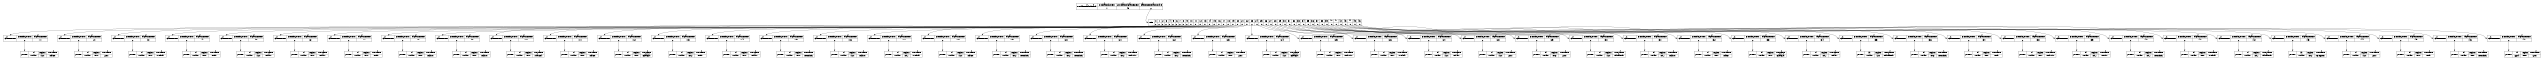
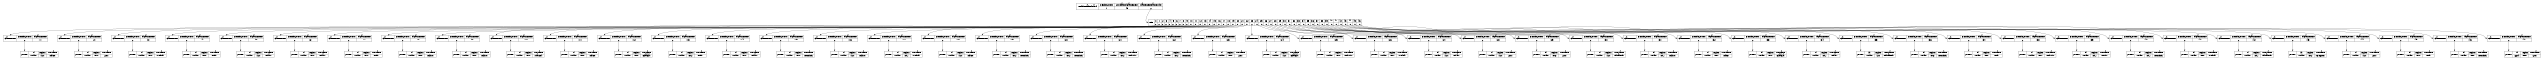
(1107, 5) -> (1106, 5)
